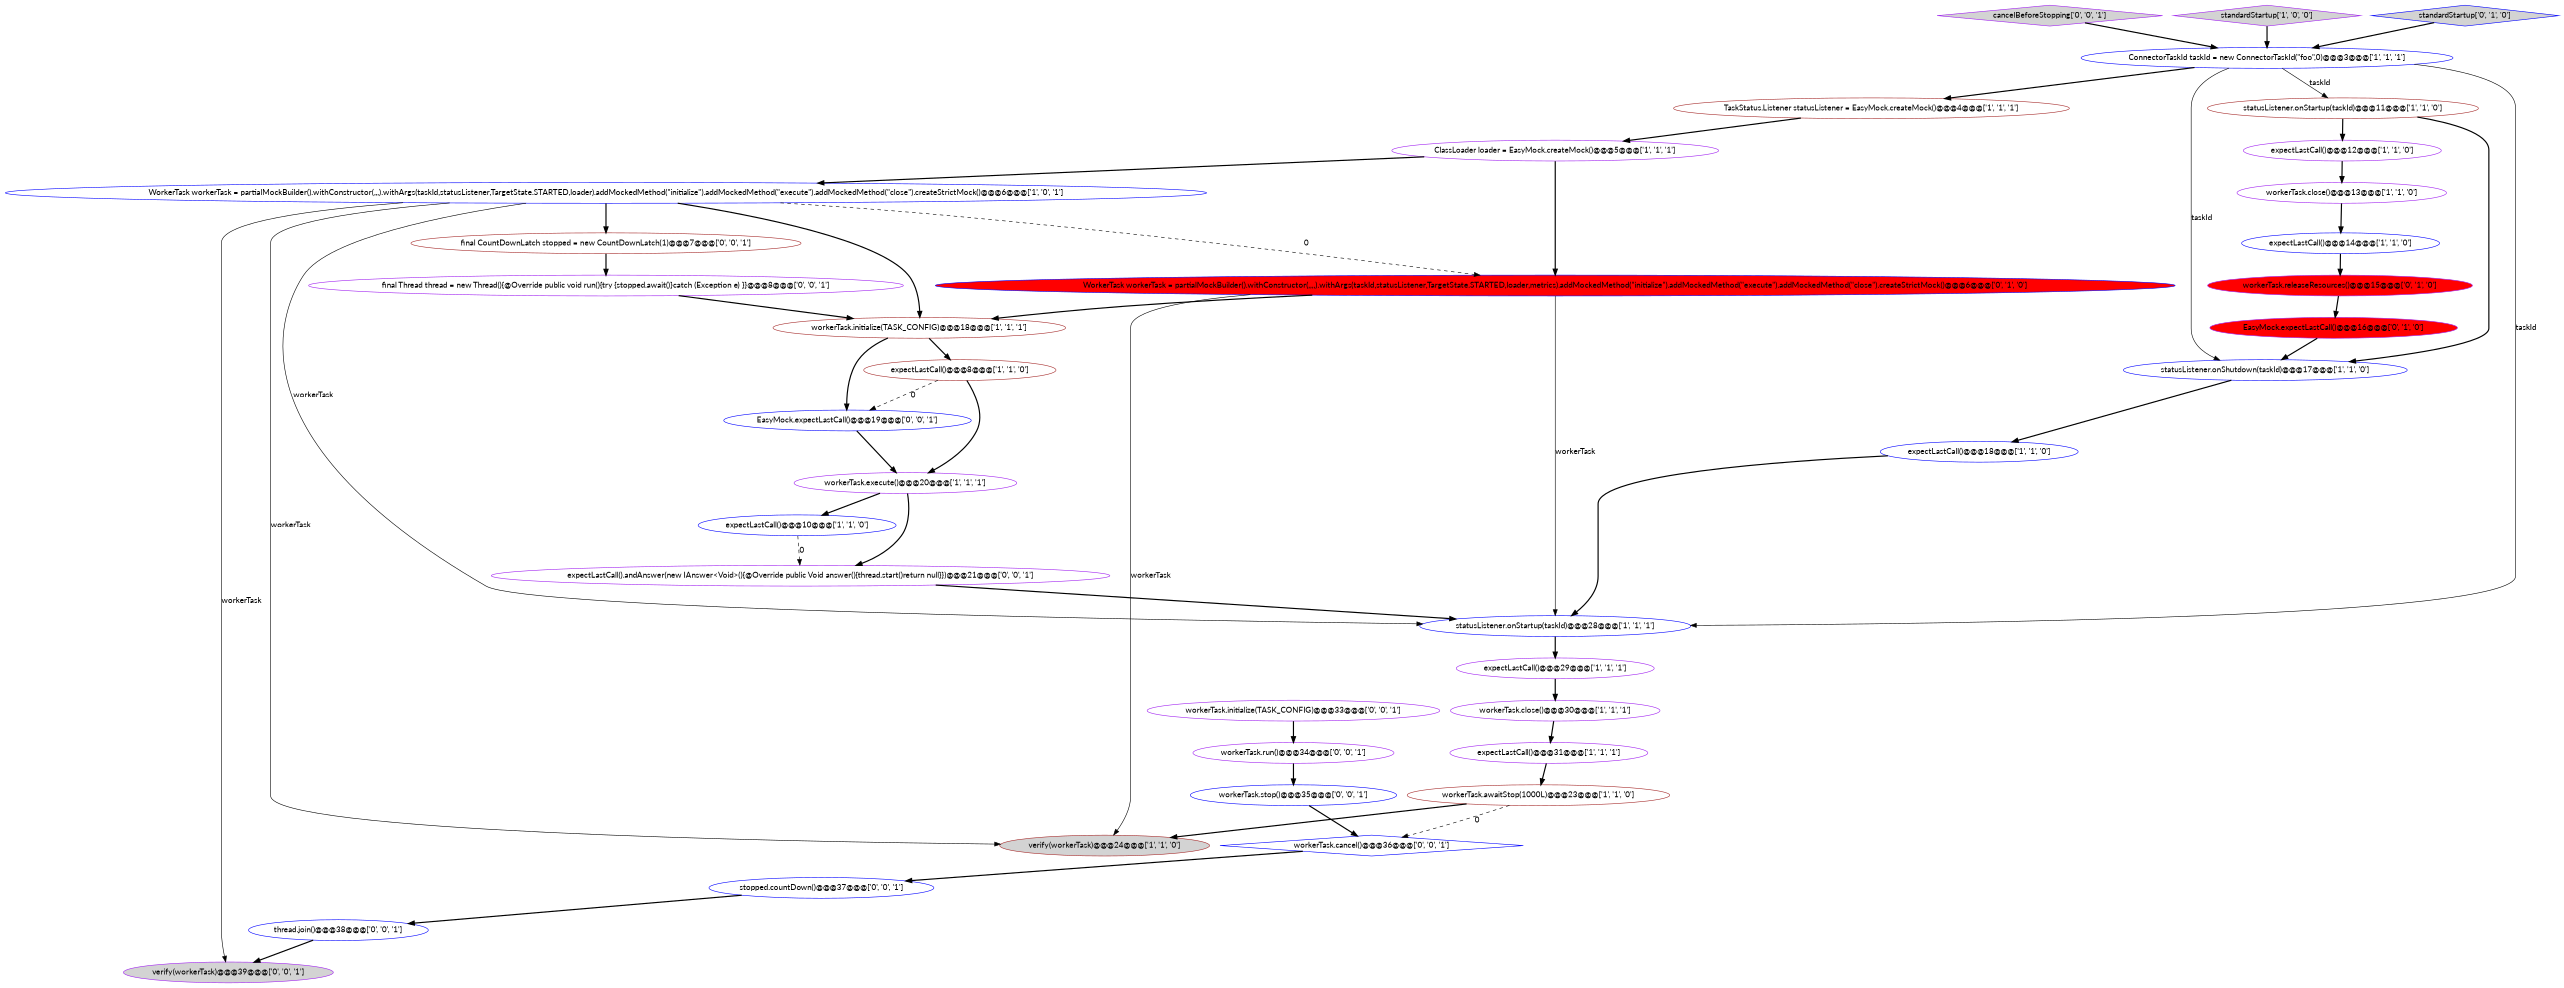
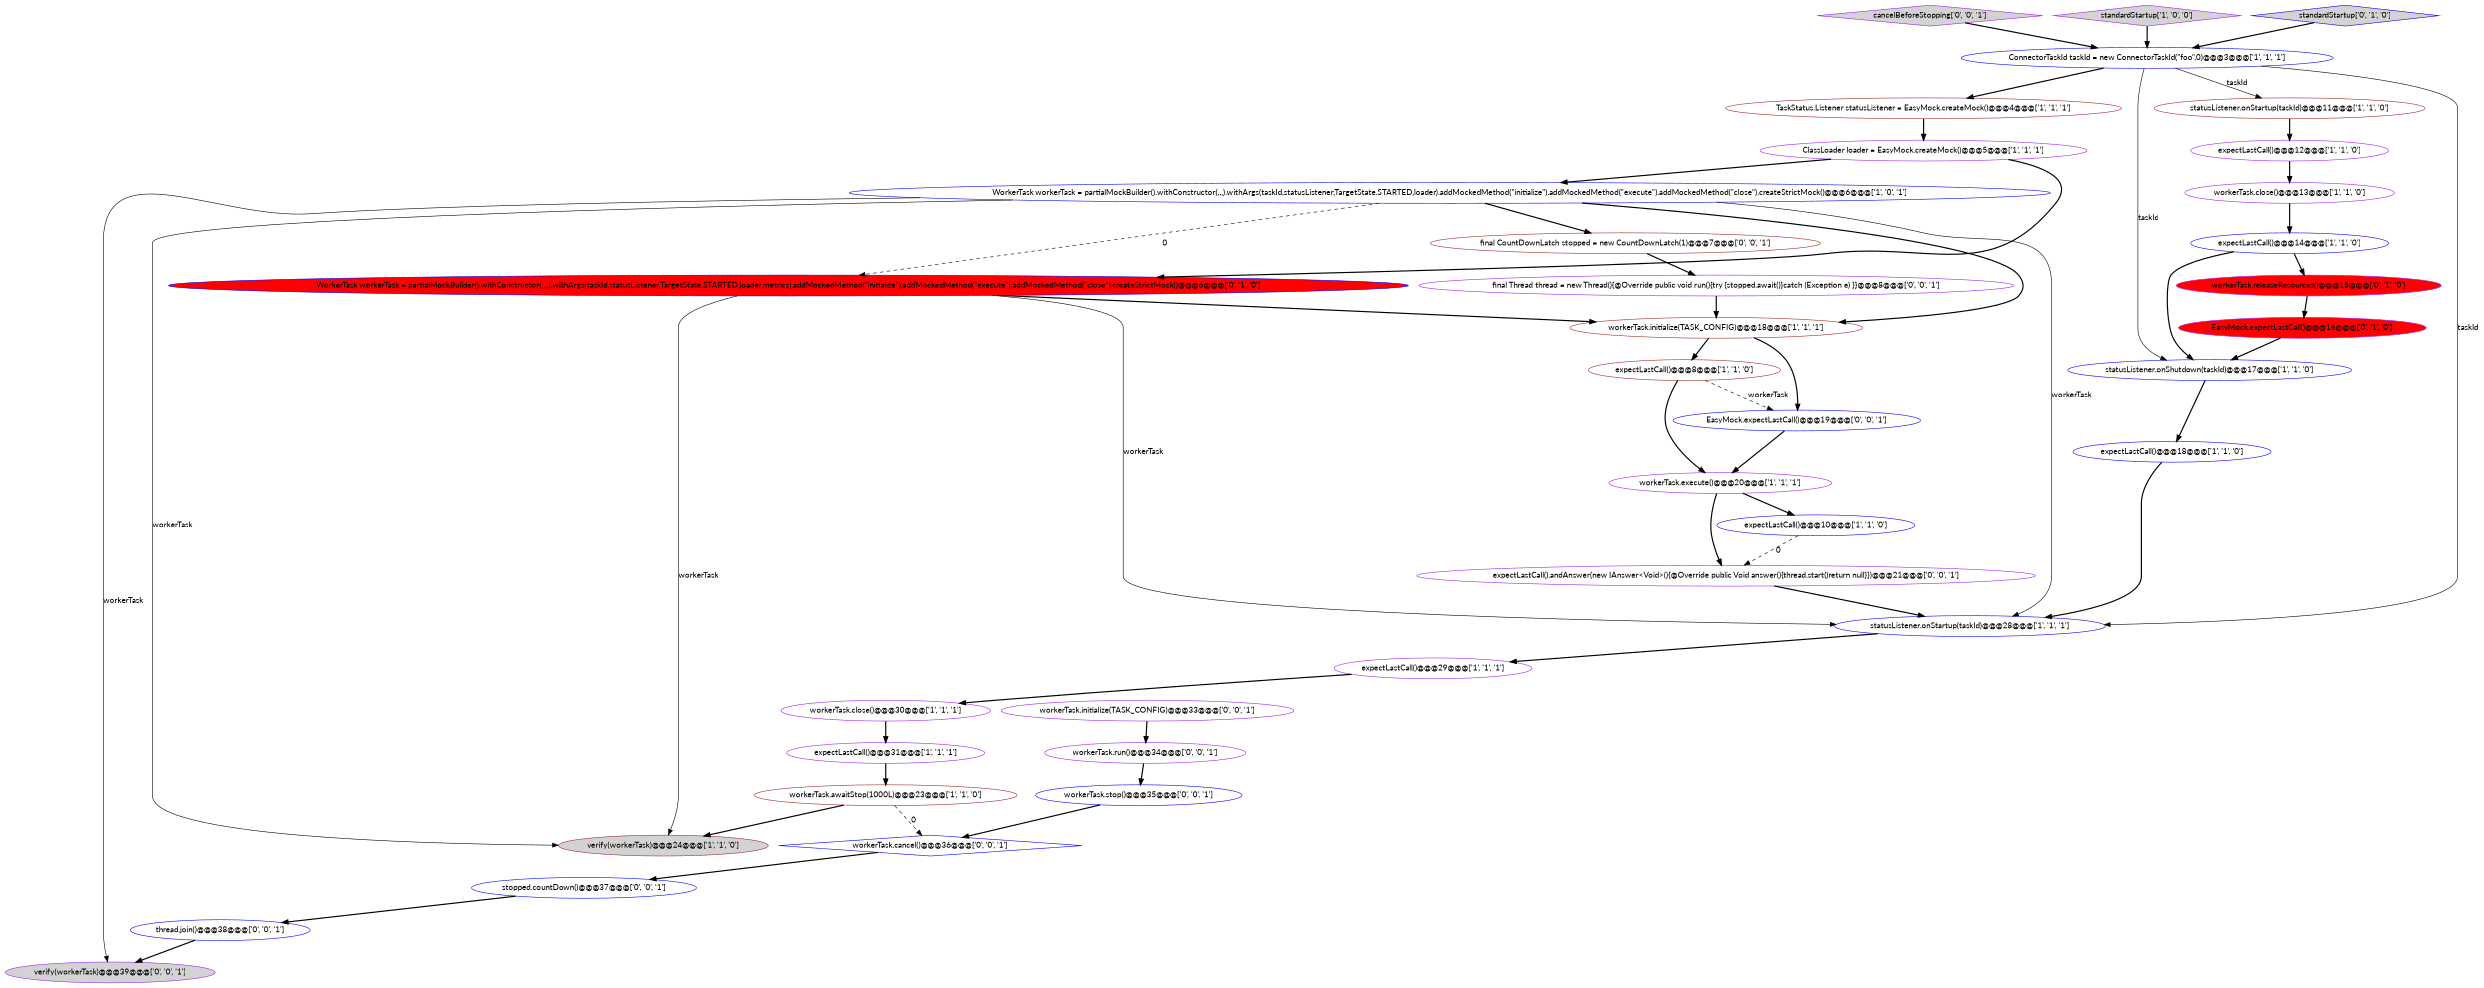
(2489, 268) -> (2168, 285)
(913, 395) -> (1768, 395)
